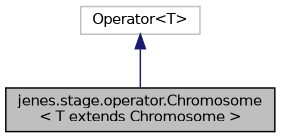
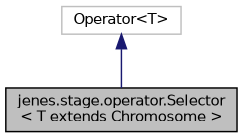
(140, 110) -> (121, 110)
